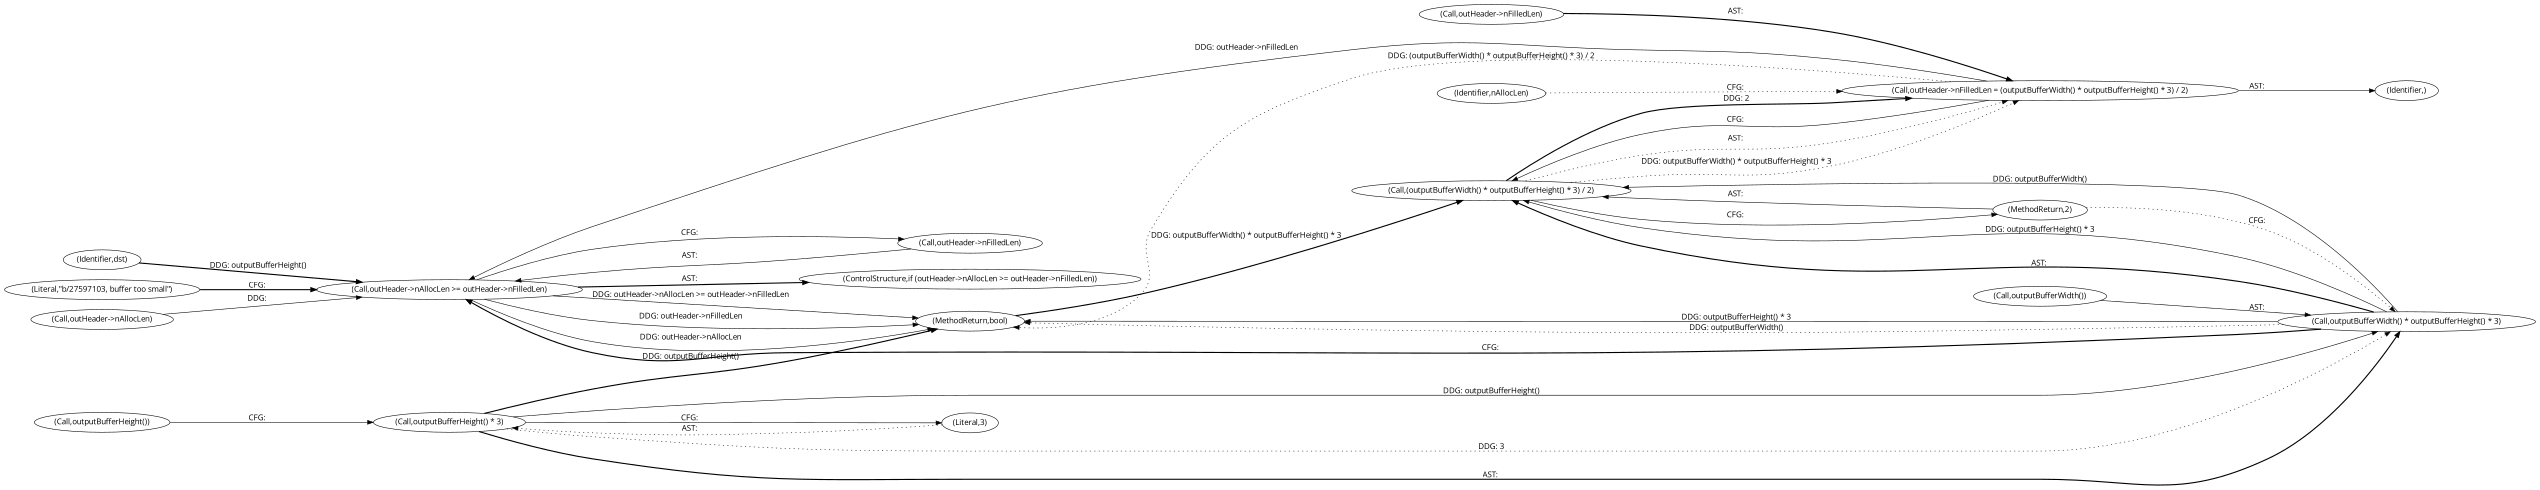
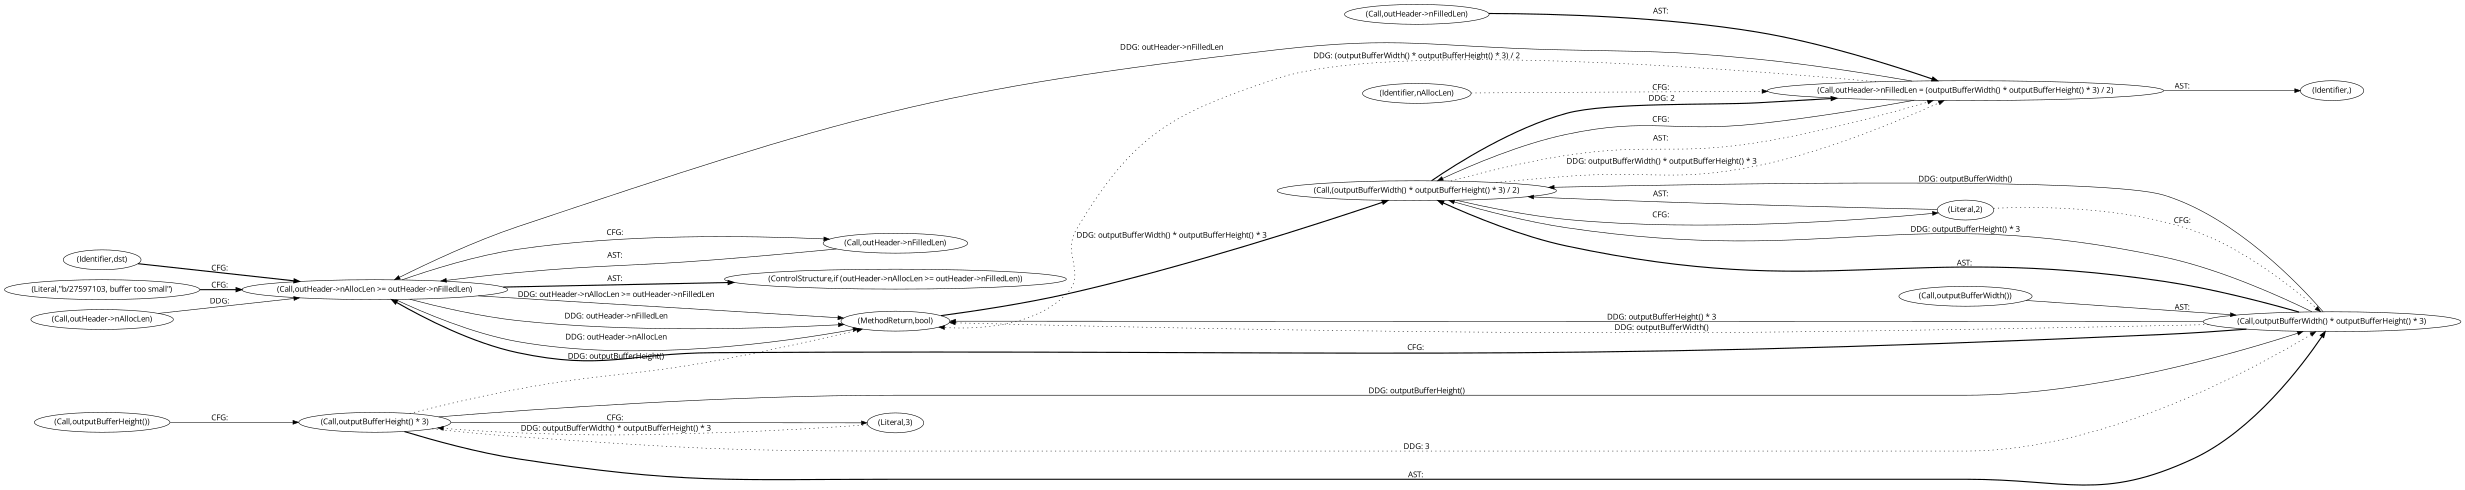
(2040, 210) -> (1966, 210)
(258, 266) -> (221, 268)
(708, 373) -> (633, 373)
(691, 429) -> (616, 429)
